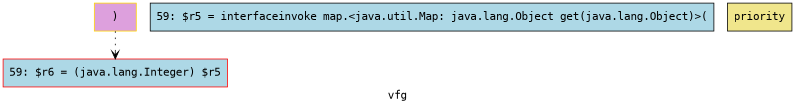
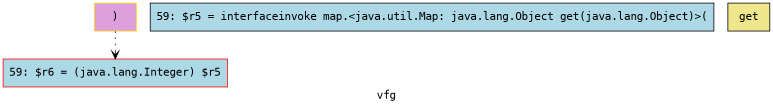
(760, 17) -> (749, 17)
